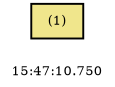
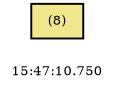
(57, 21) -> (57, 21)
